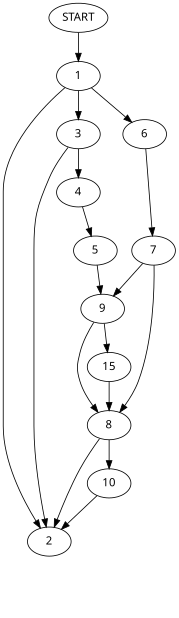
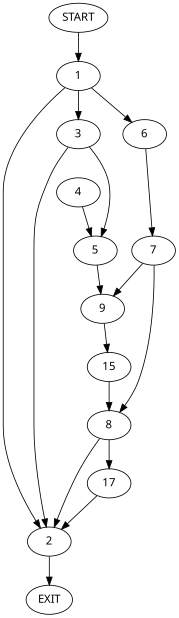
(78, 159) -> (109, 186)
(78, 364) -> none
(109, 483) -> (109, 483)
none -> (49, 600)
